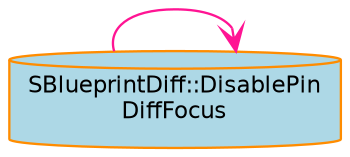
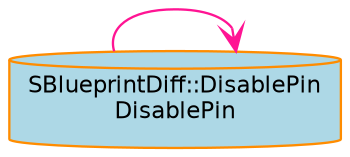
(175, 100) -> (175, 100)
